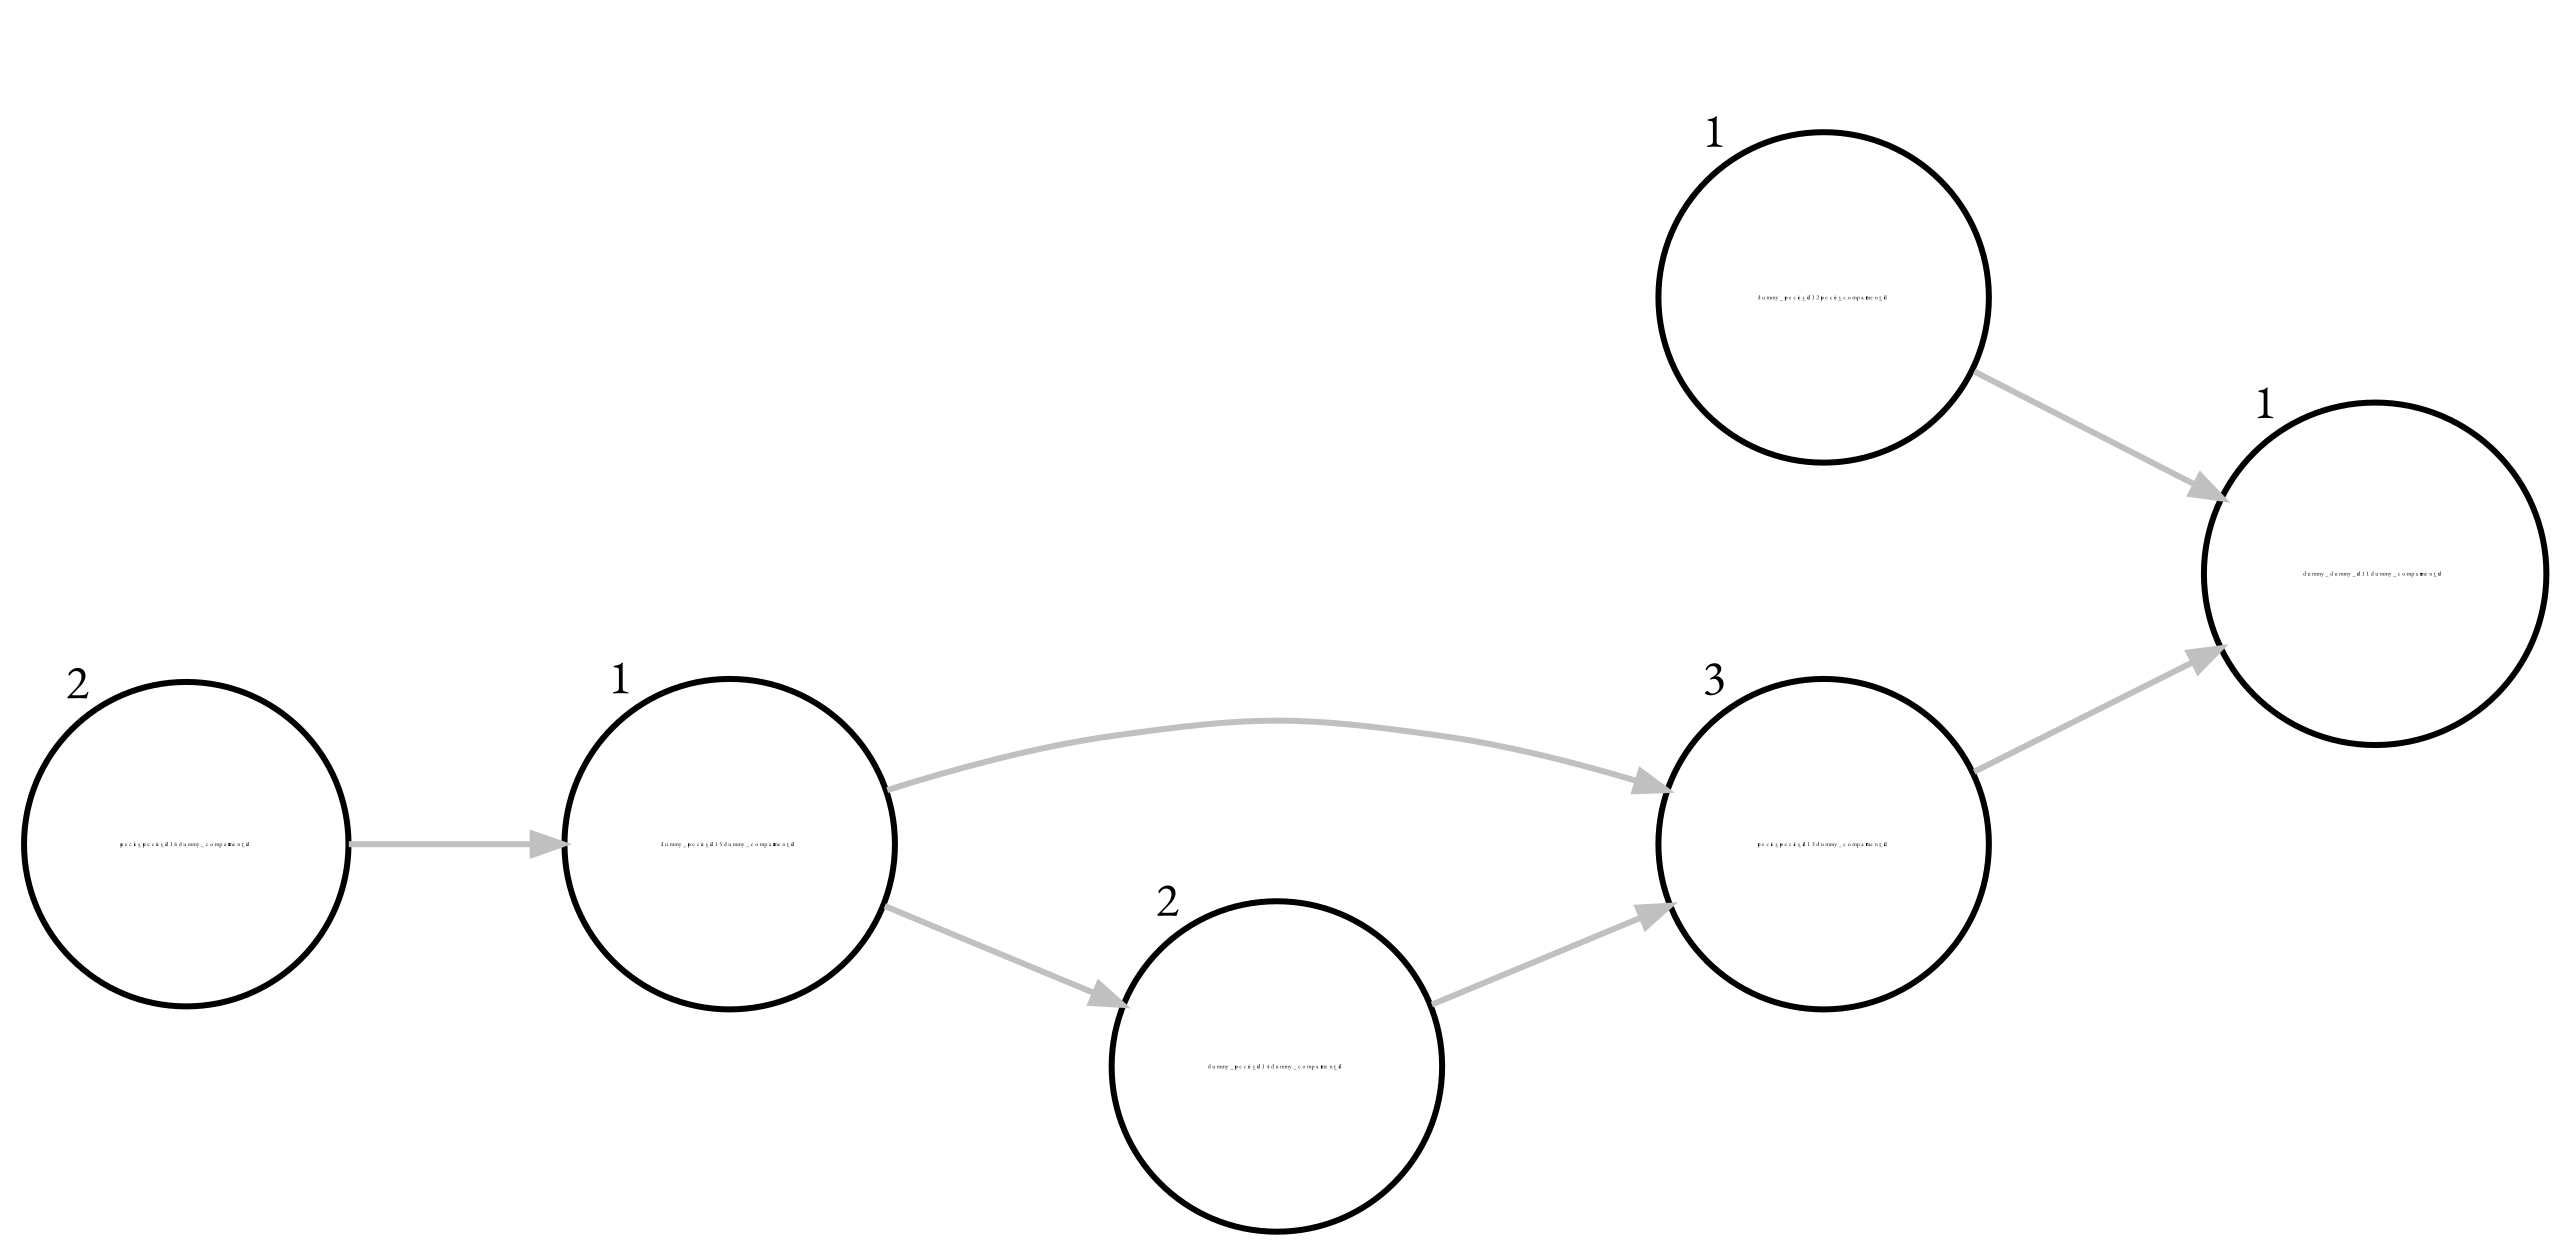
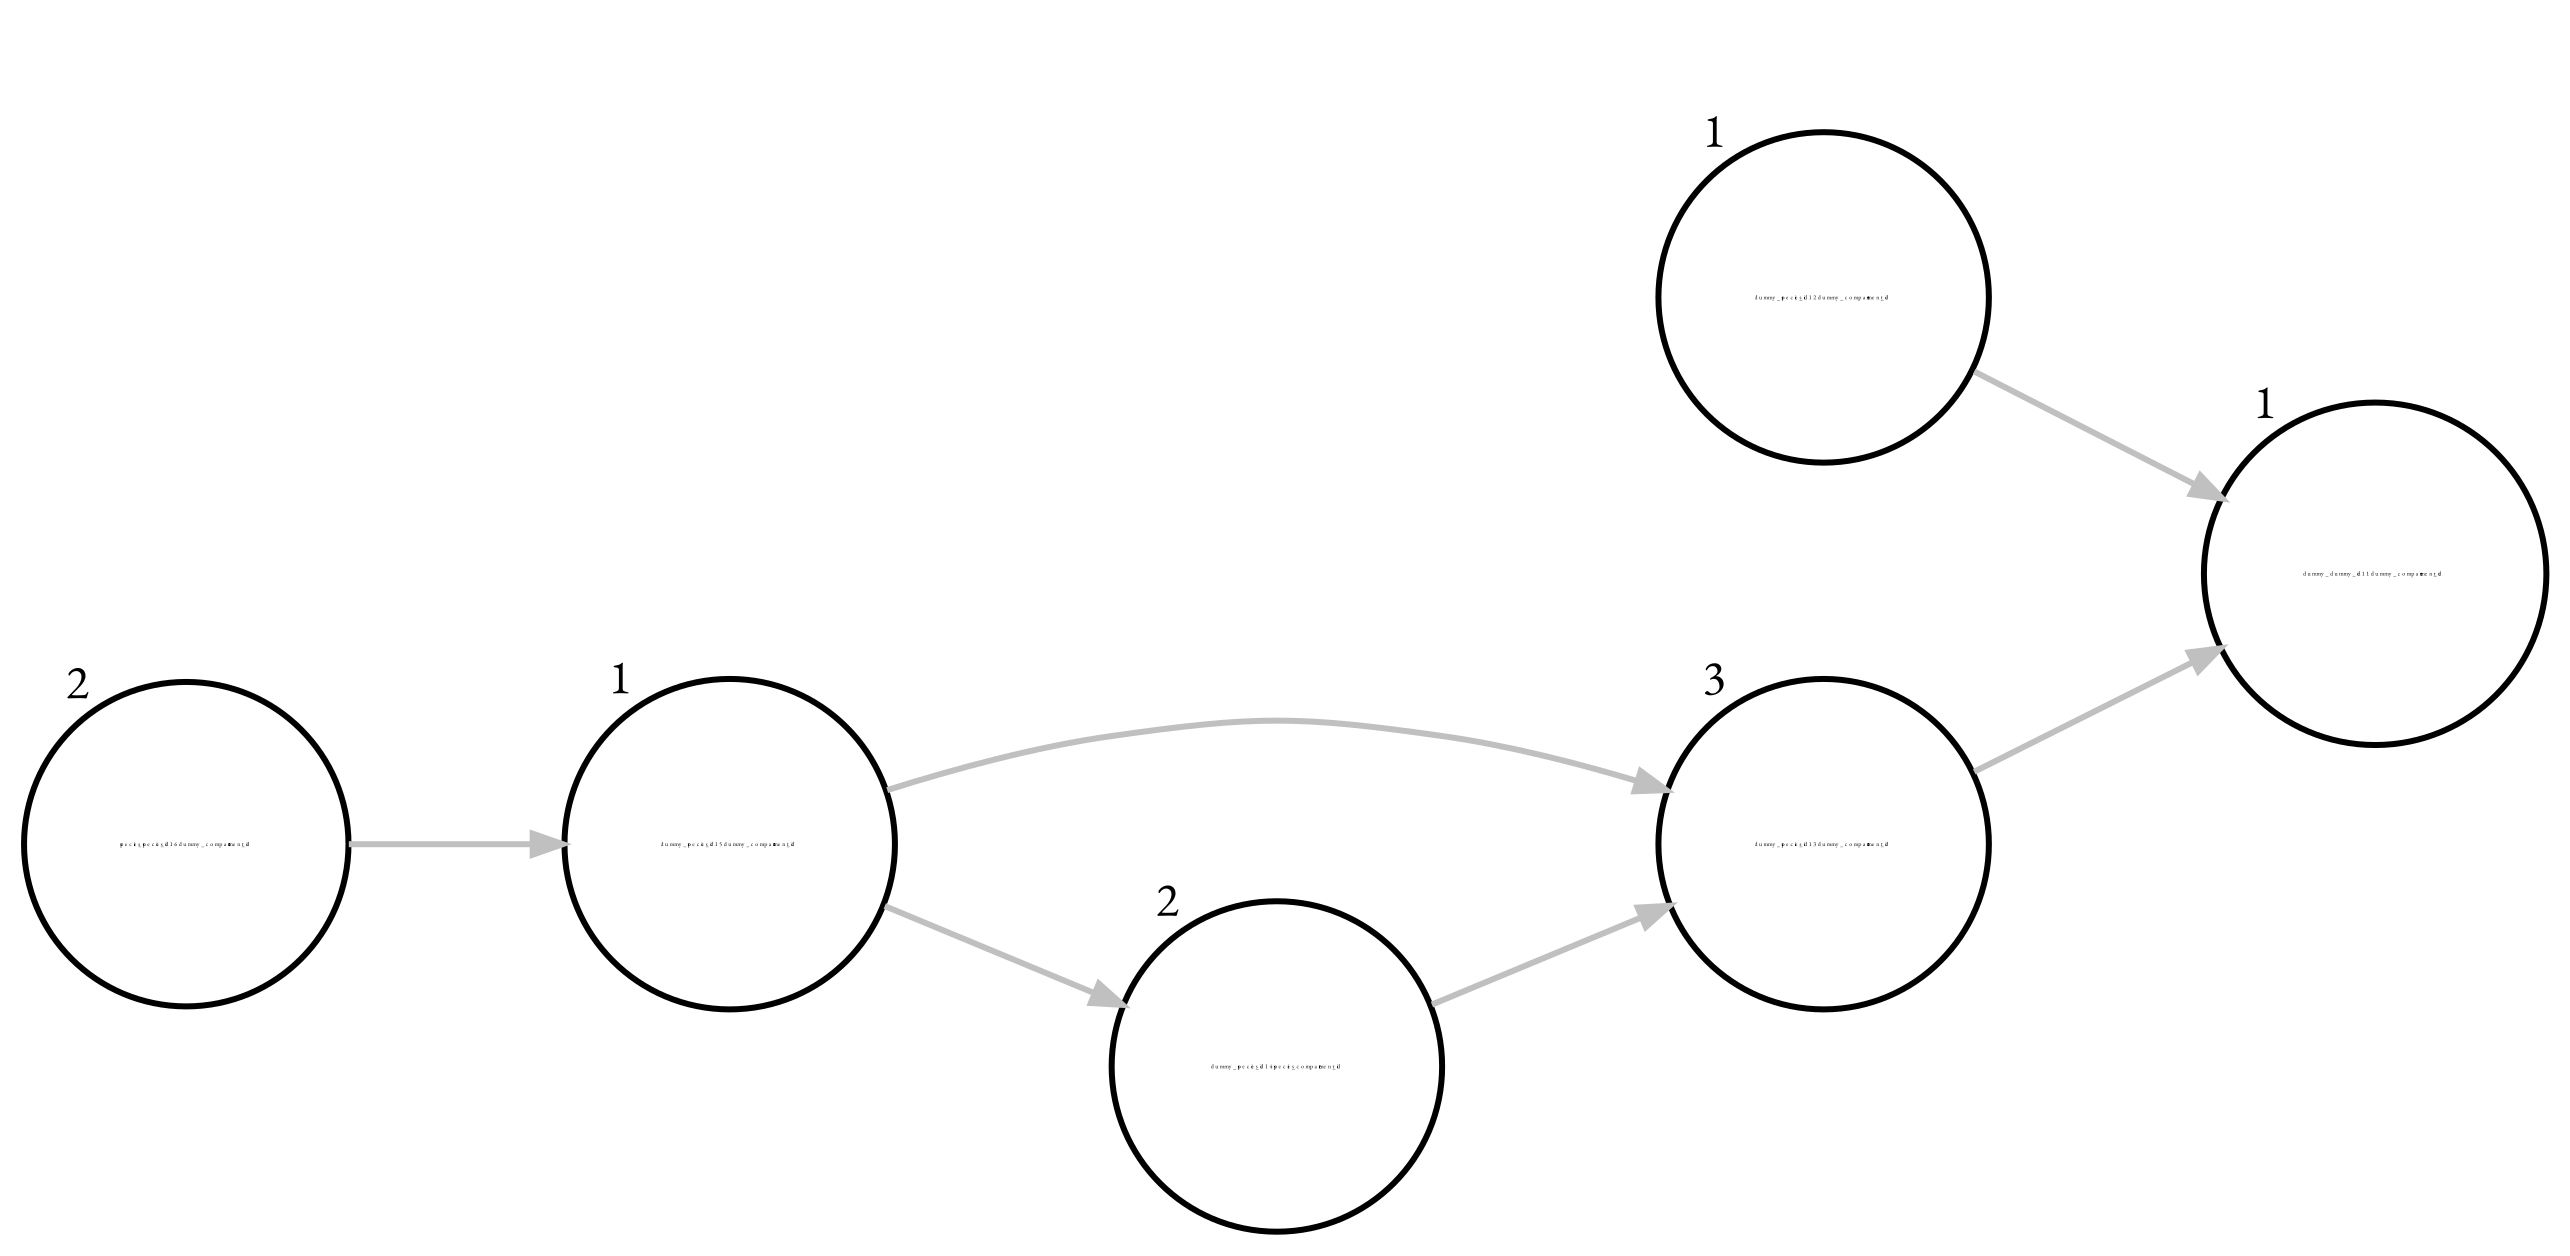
(1824, 297) -> (1824, 297)
(1824, 844) -> (1824, 844)
(1277, 1066) -> (1277, 1066)
